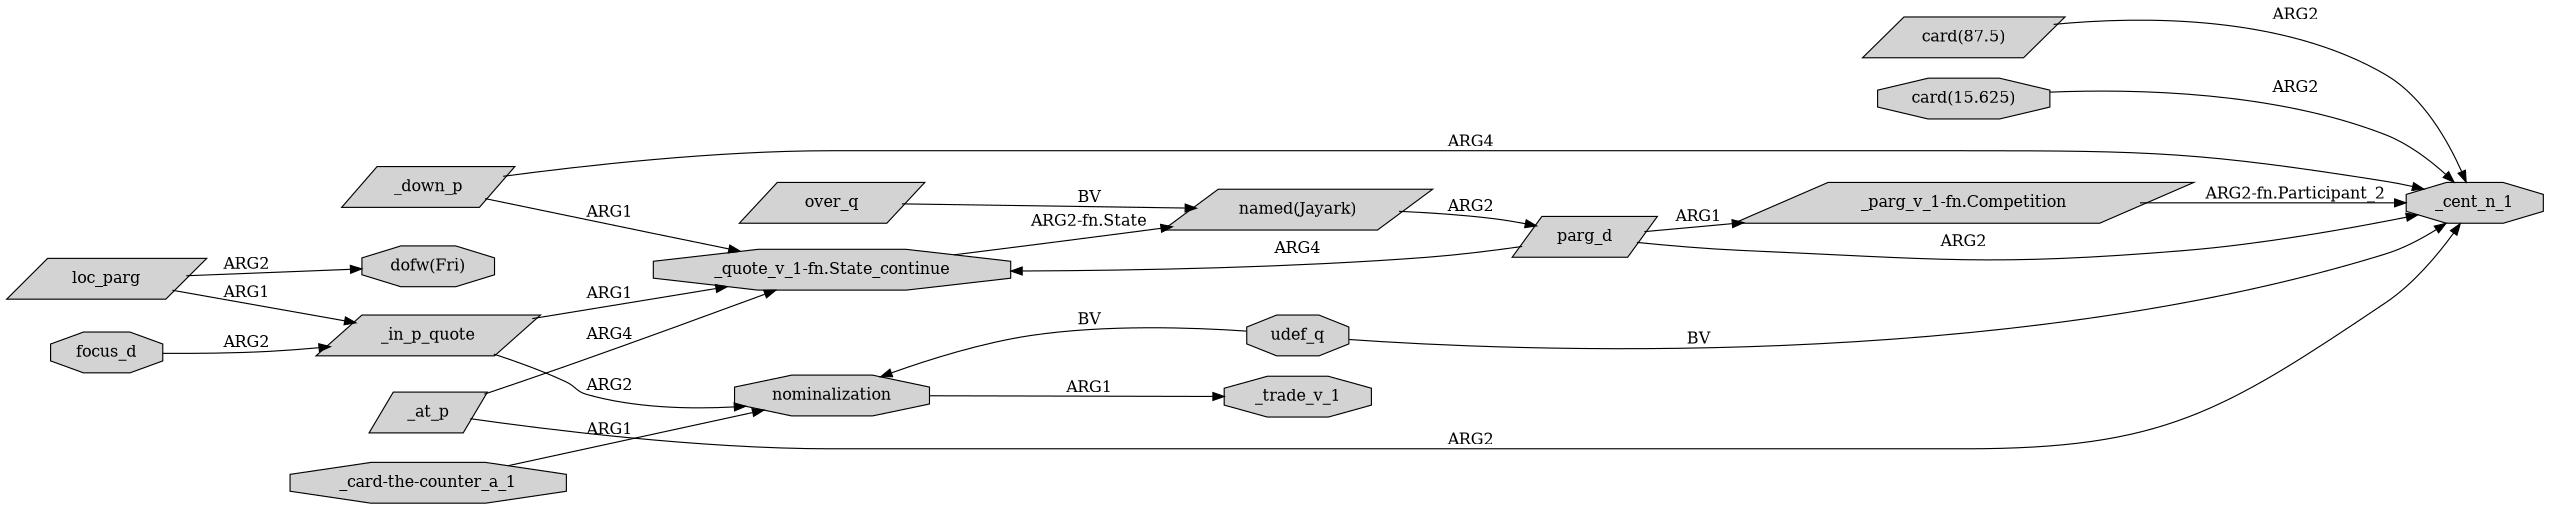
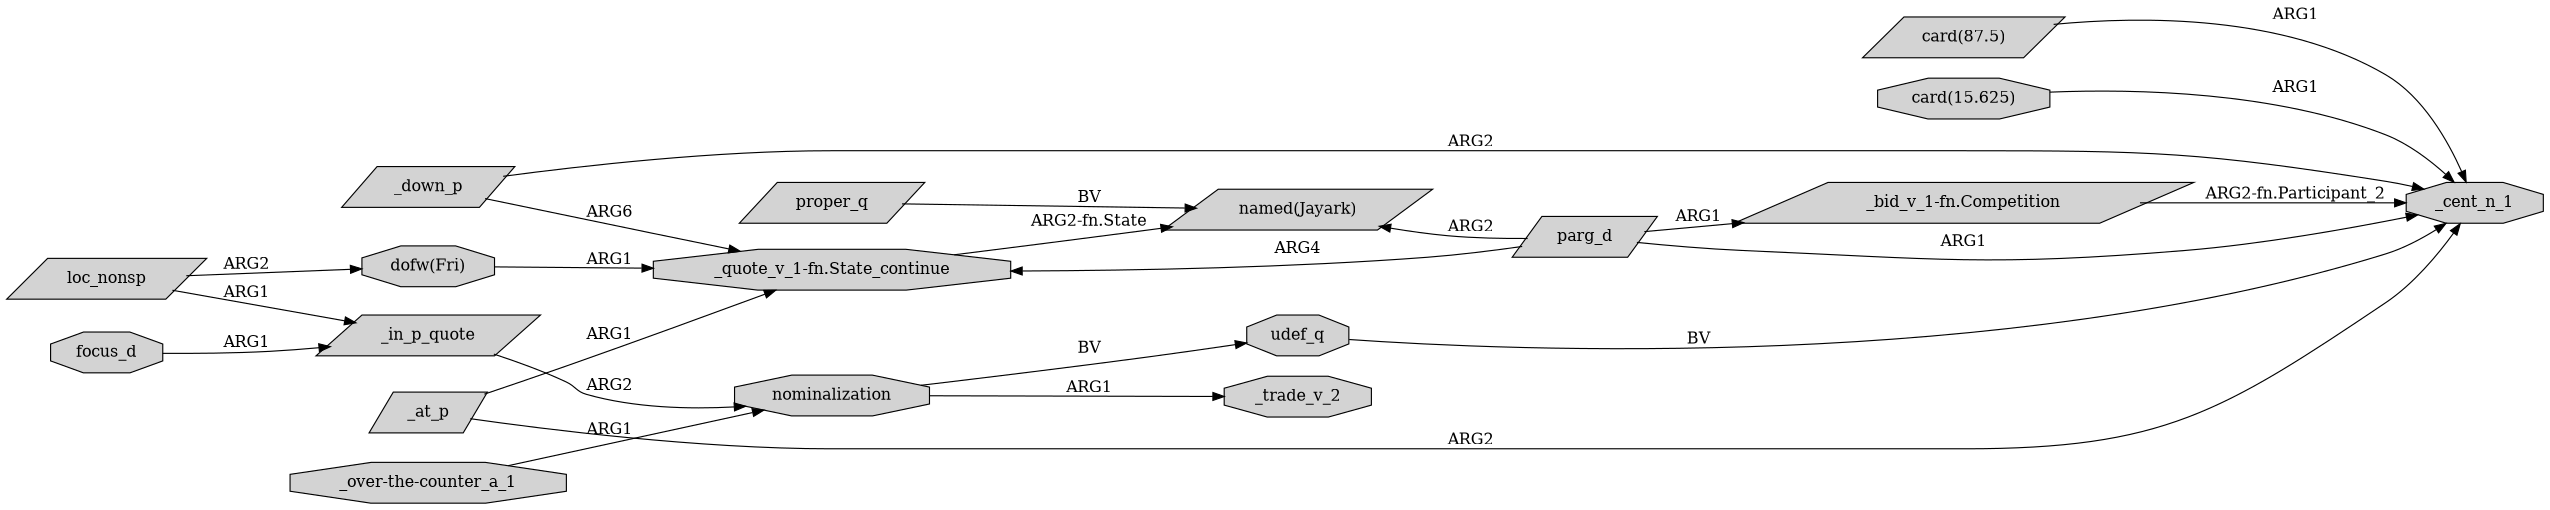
(2296, 15) -> (2296, 15)
(2296, 88) -> (2296, 88)
(1471, 142) -> (1471, 142)
(832, 203) -> (832, 203)
(1964, 203) -> (1964, 203)
(610, 212) -> (610, 212)
(1462, 215) -> (1459, 237)
(1964, 242) -> (1964, 242)
(107, 279) -> (107, 279)
(624, 304) -> (568, 268)
(1066, 331) -> (1078, 366)
(610, 335) -> (610, 335)
(247, 343) -> (247, 343)
(1298, 397) -> (1298, 397)
(428, 483) -> (428, 483)
